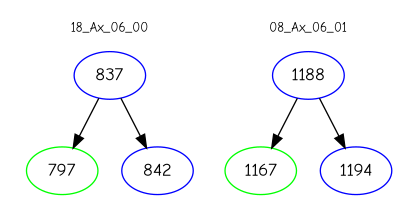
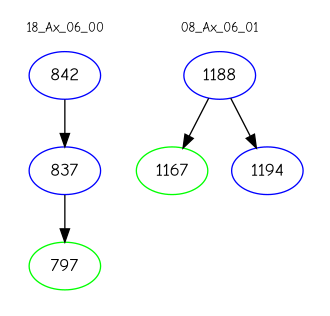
(131, 117) -> (65, 117)
